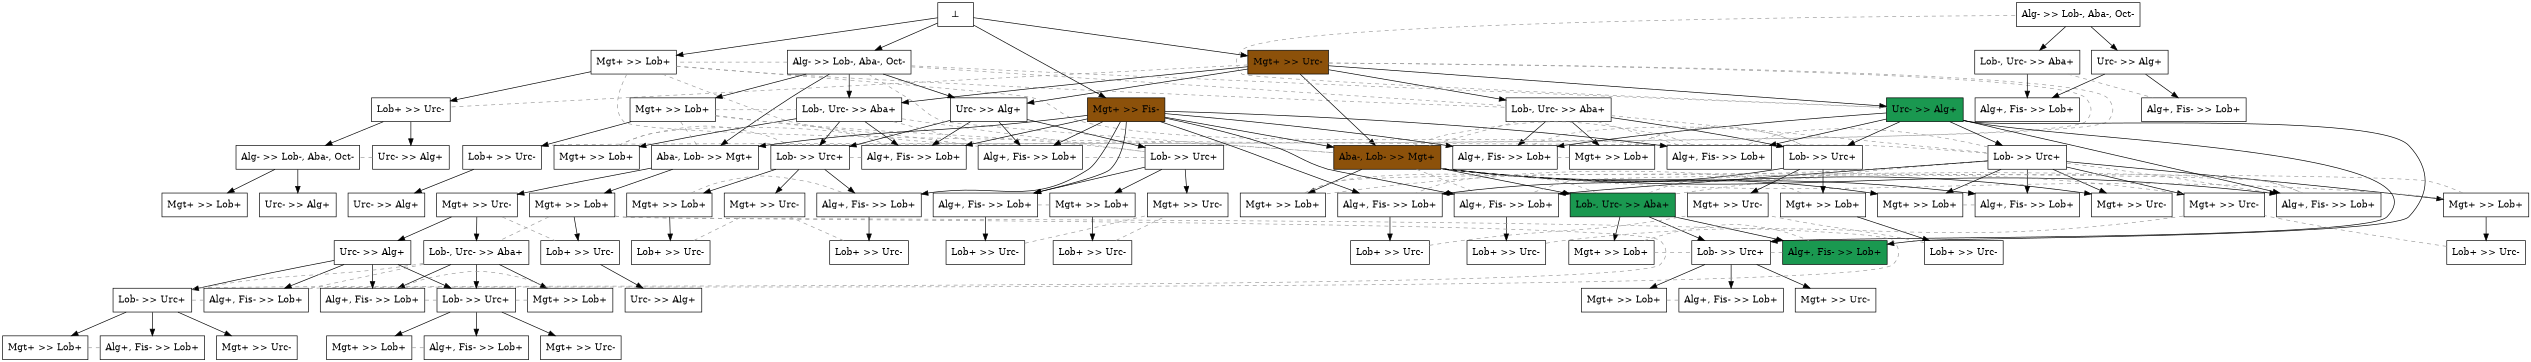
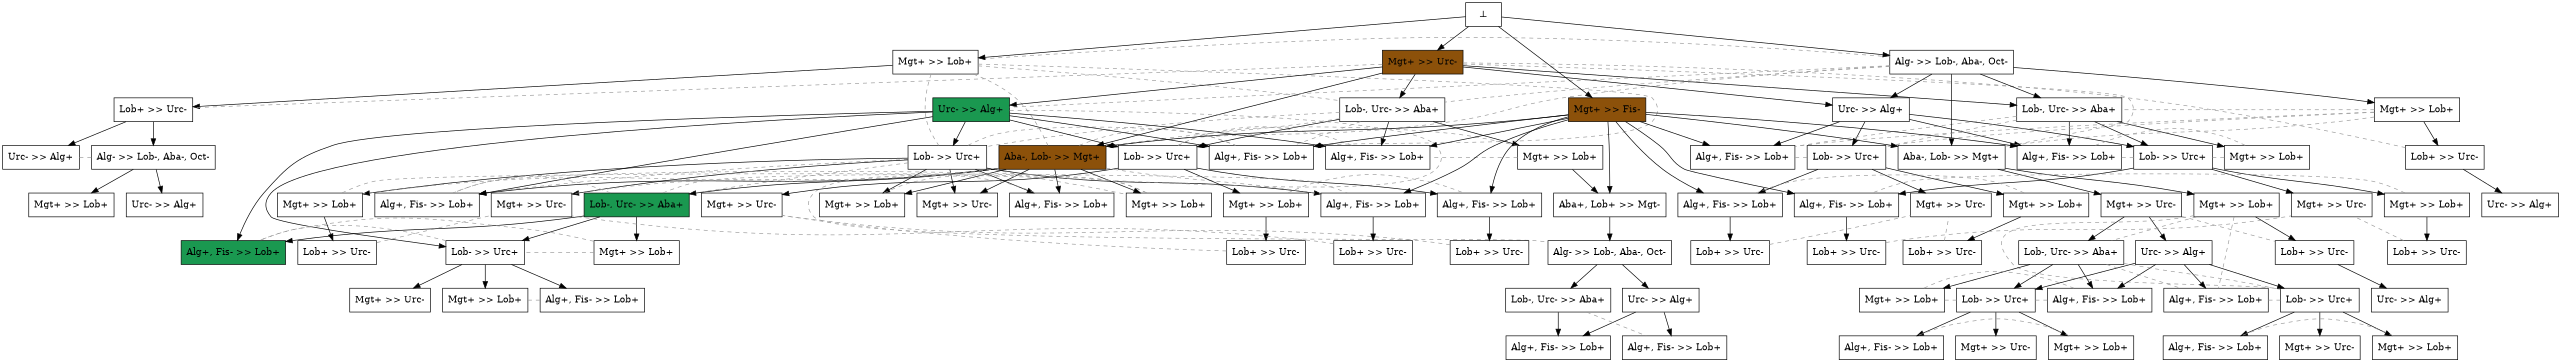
none -> (1610, 205)
